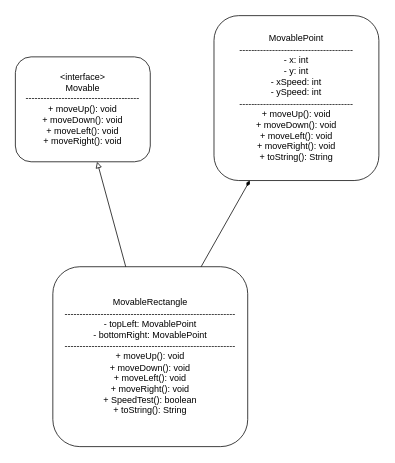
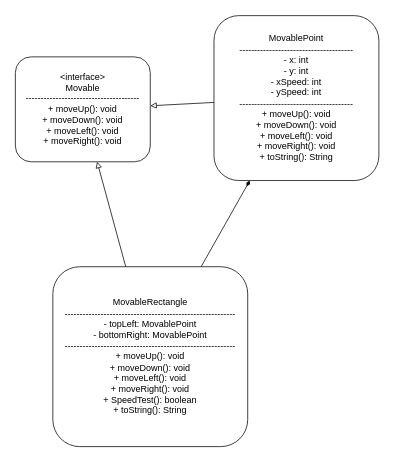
none -> (186, 104)
